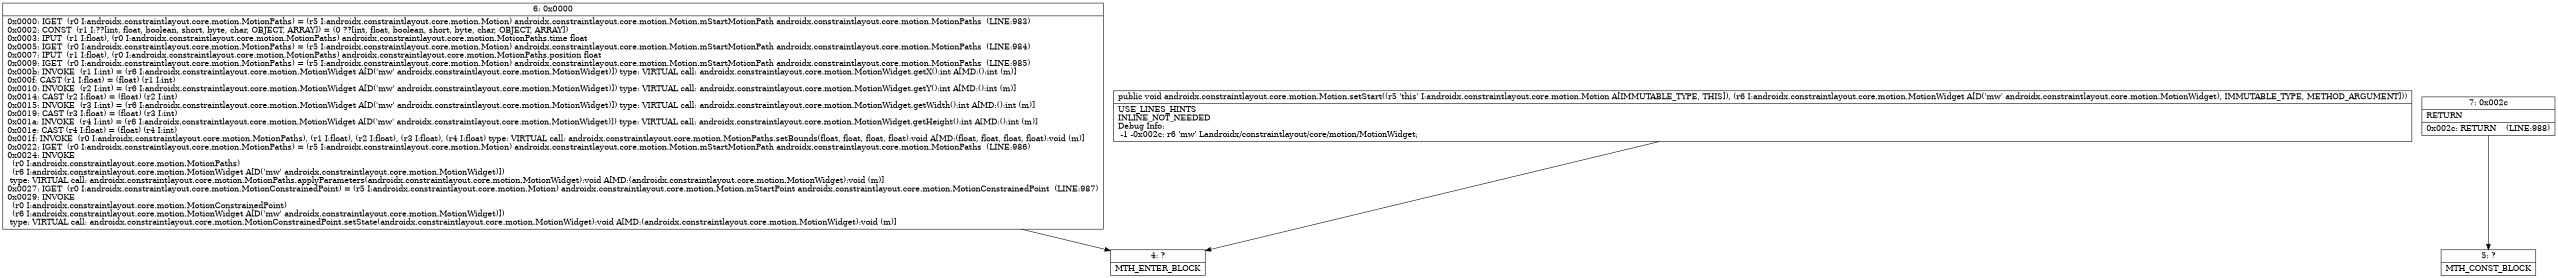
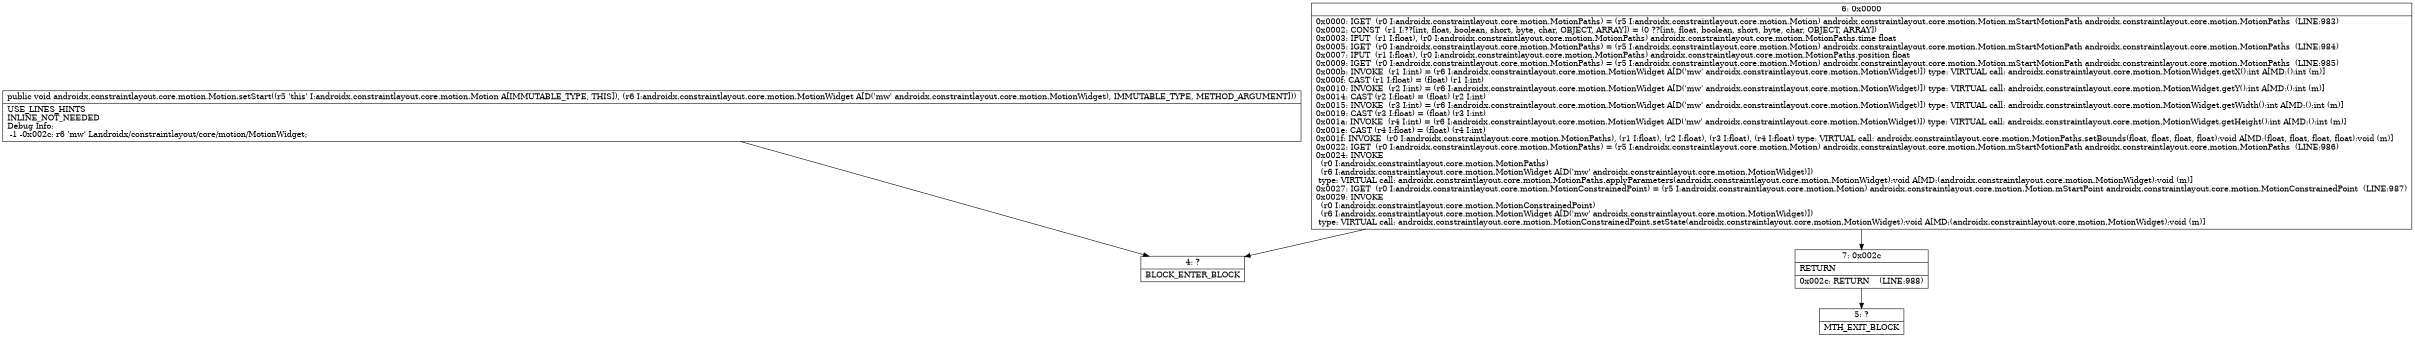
none -> (1862, 237)
(1158, 269) -> (1193, 275)
(2488, 269) -> (1862, 328)
